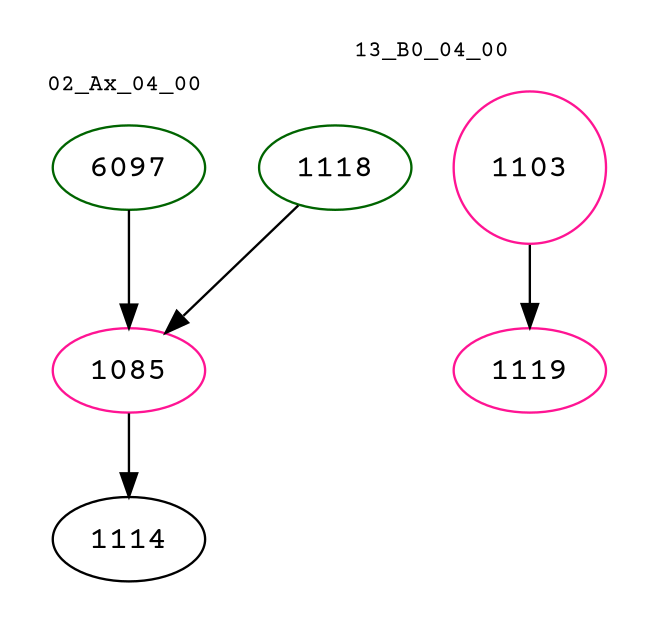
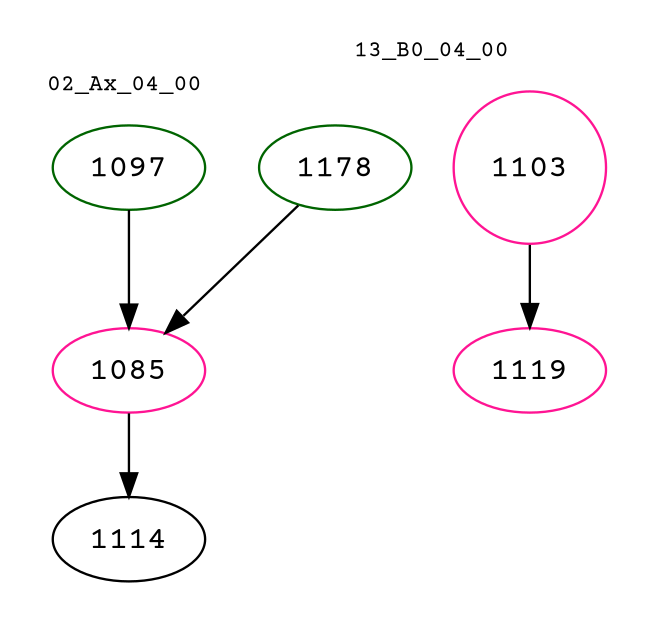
(129, 168) -> (129, 168)
(335, 168) -> (335, 168)
